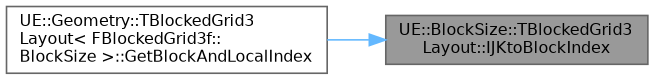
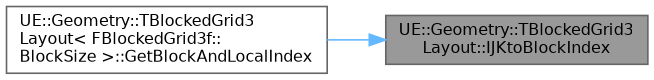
(517, 40) -> (517, 40)
